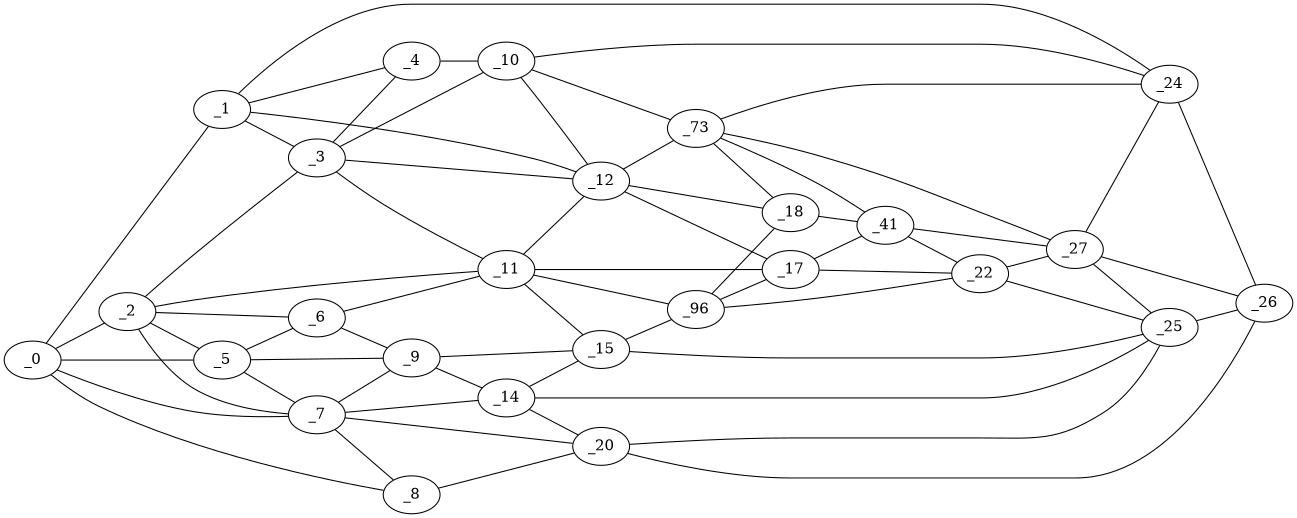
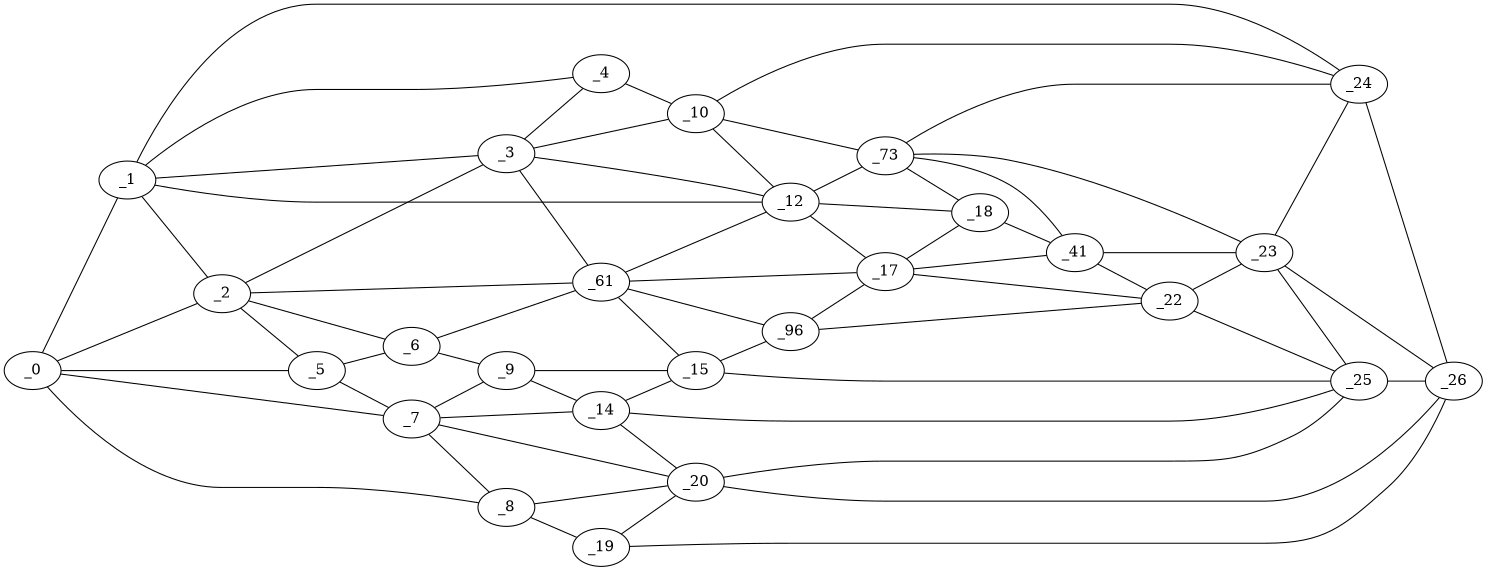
(1075, 250) -> (1264, 253)
(743, 261) -> (933, 242)
(506, 270) -> (601, 282)
(317, 359) -> none
(201, 392) -> (175, 237)
none -> (601, 547)
